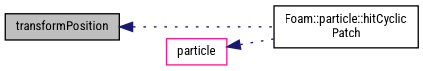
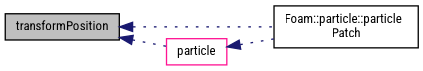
(346, 27) -> (346, 27)
none -> (149, 43)
